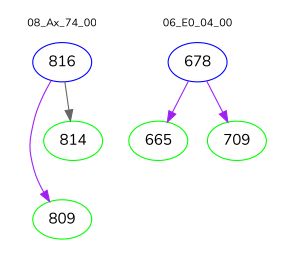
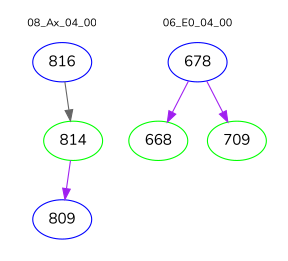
(62, 23) -> (62, 23)
(31, 136) -> (68, 174)
(158, 141) -> (158, 141)
(62, 219) -> (62, 219)
